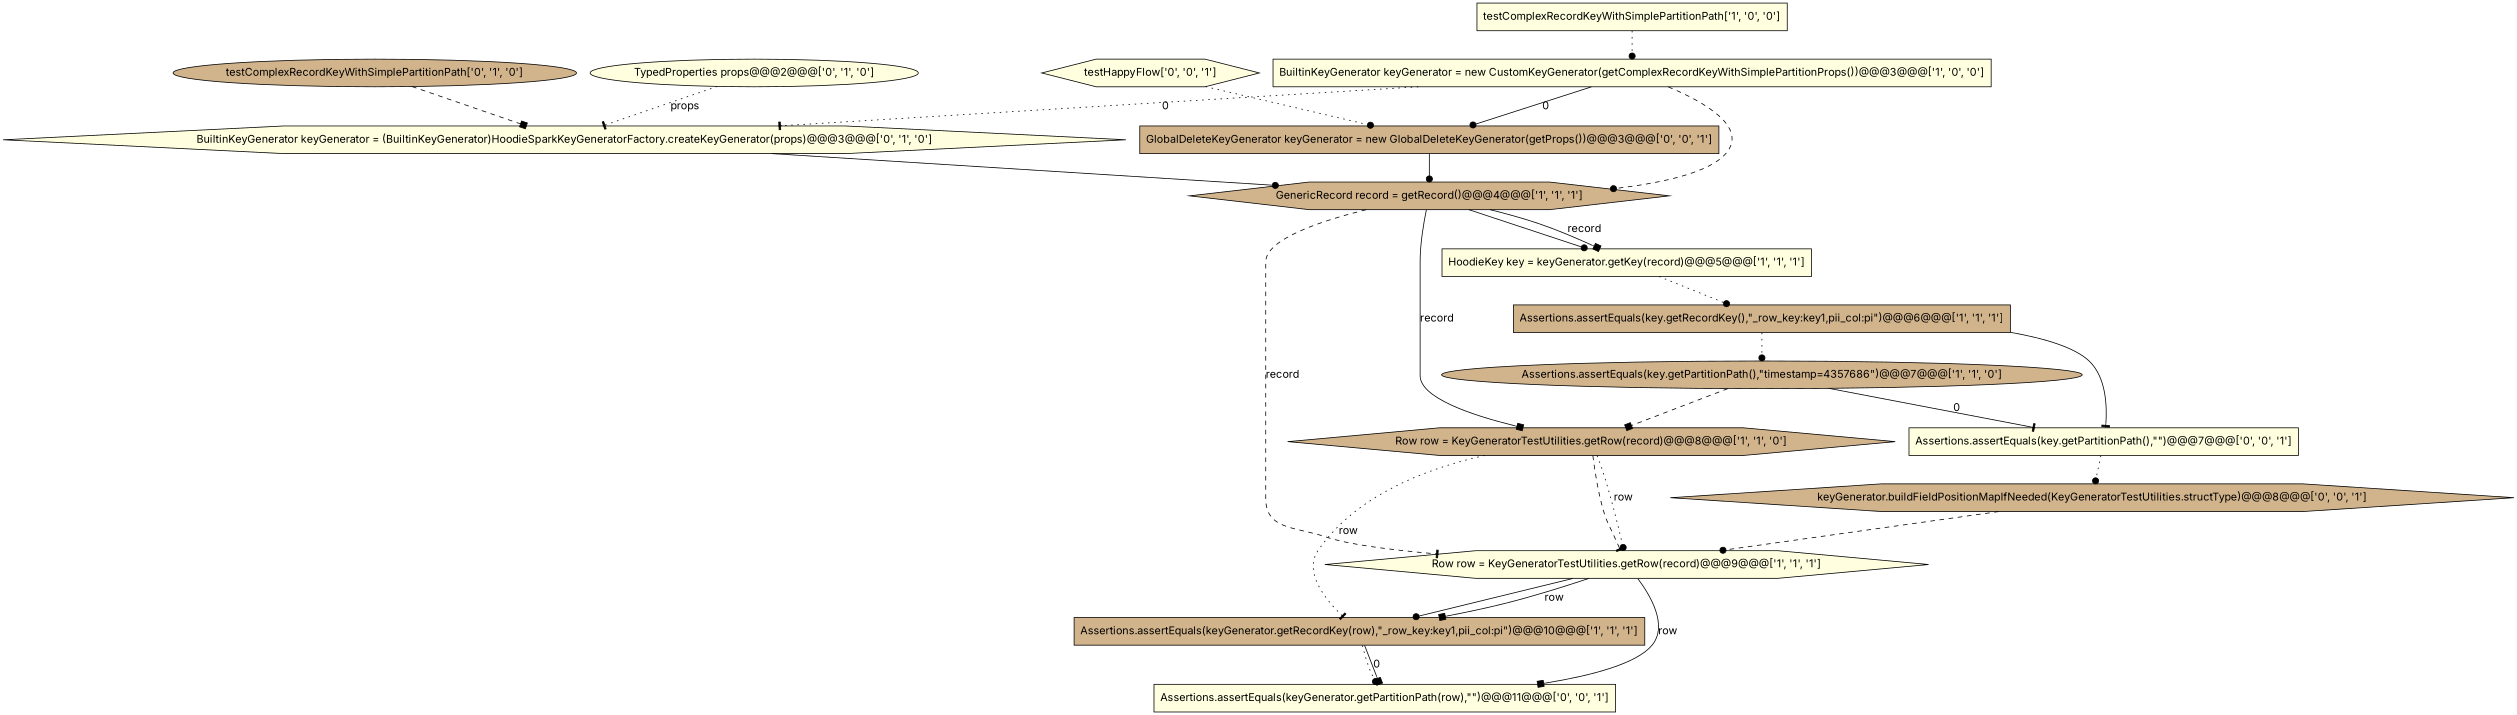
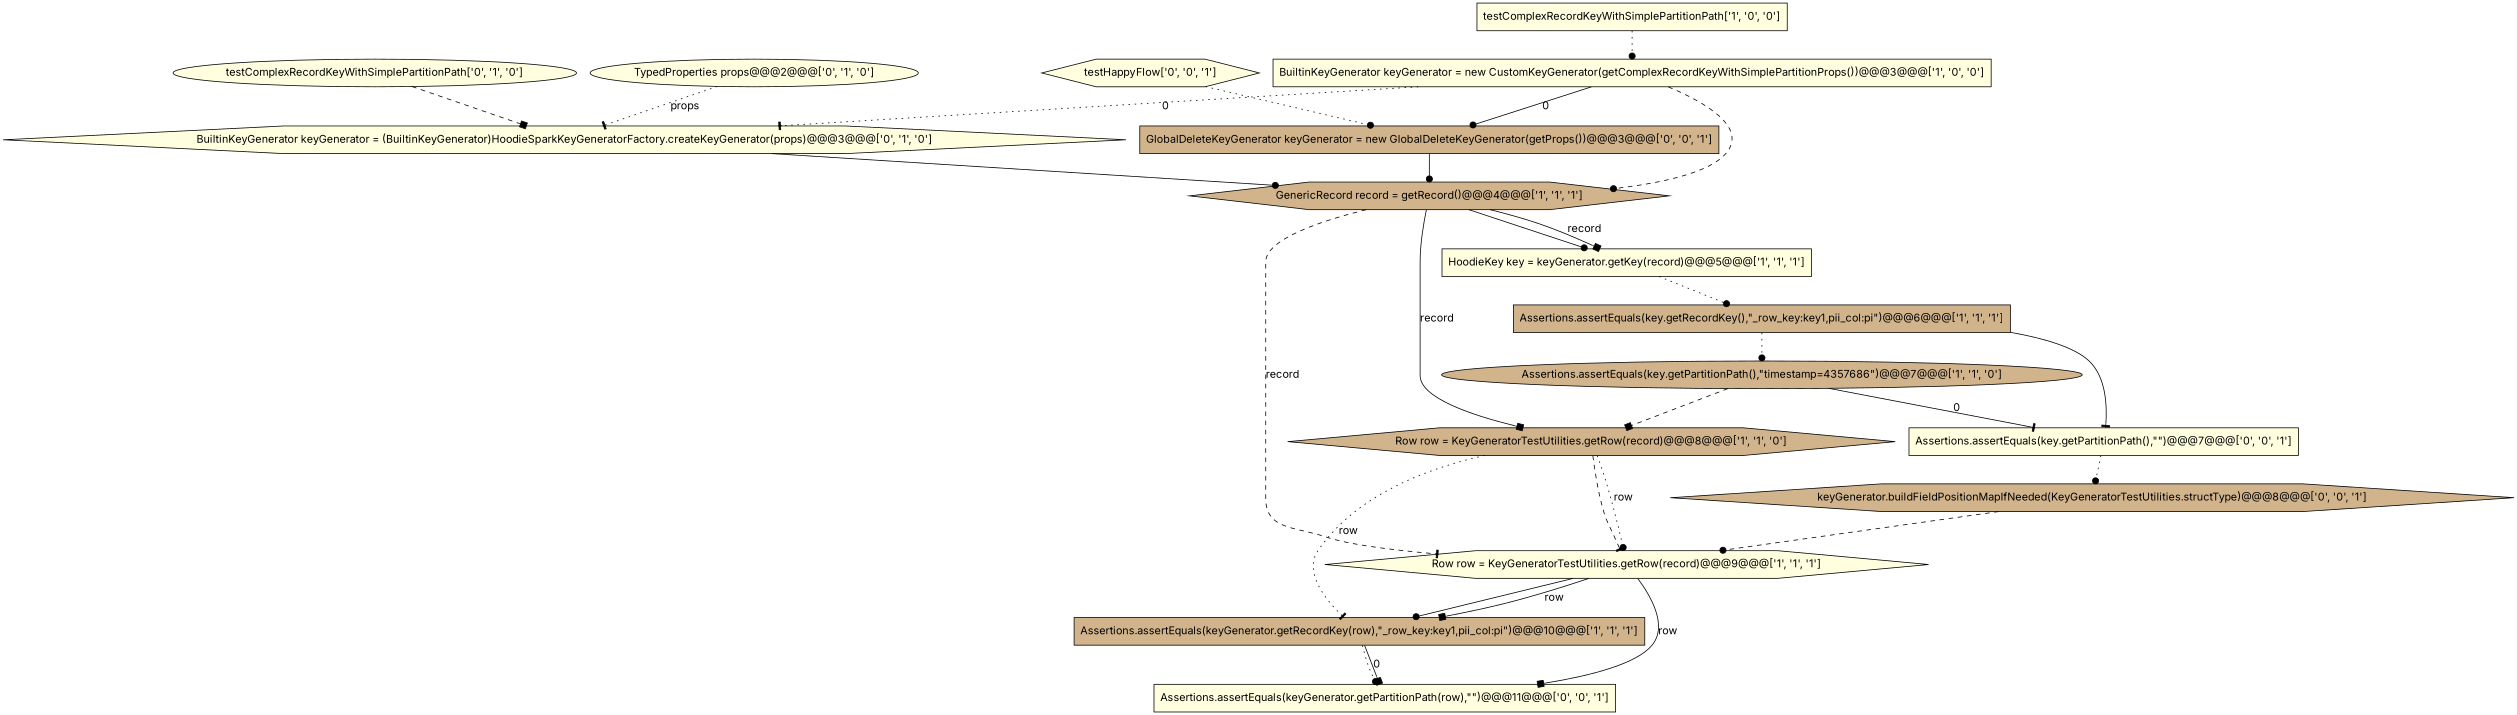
(375, 73) -> (375, 73)
